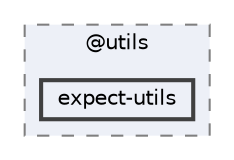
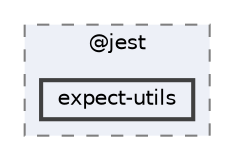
(117, 44) -> (117, 44)
